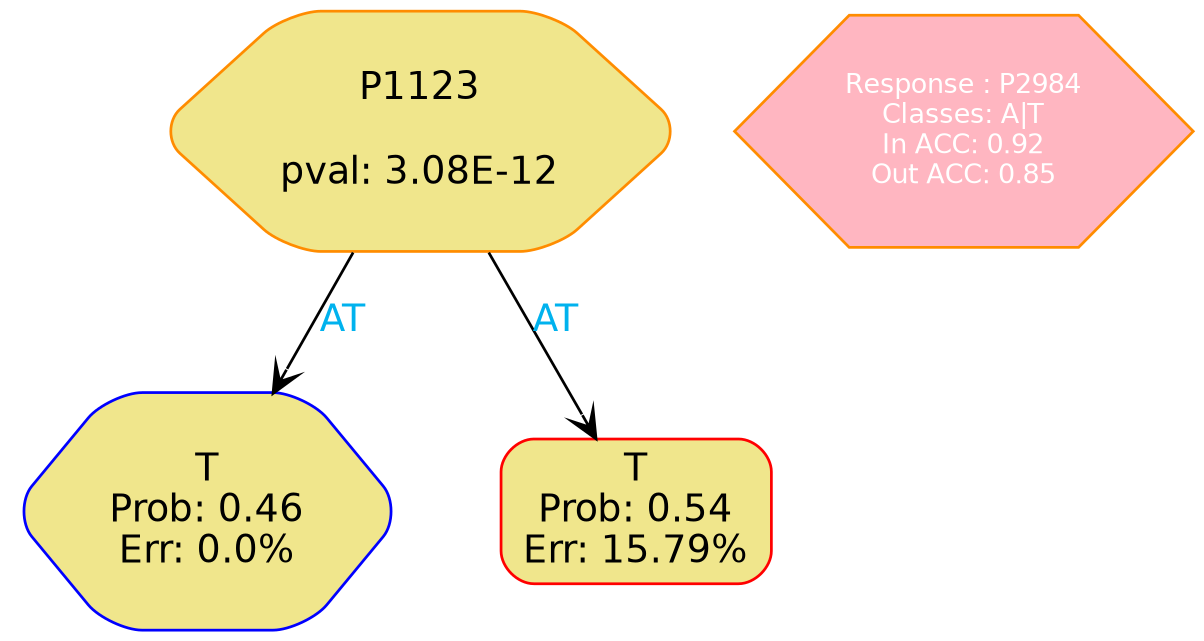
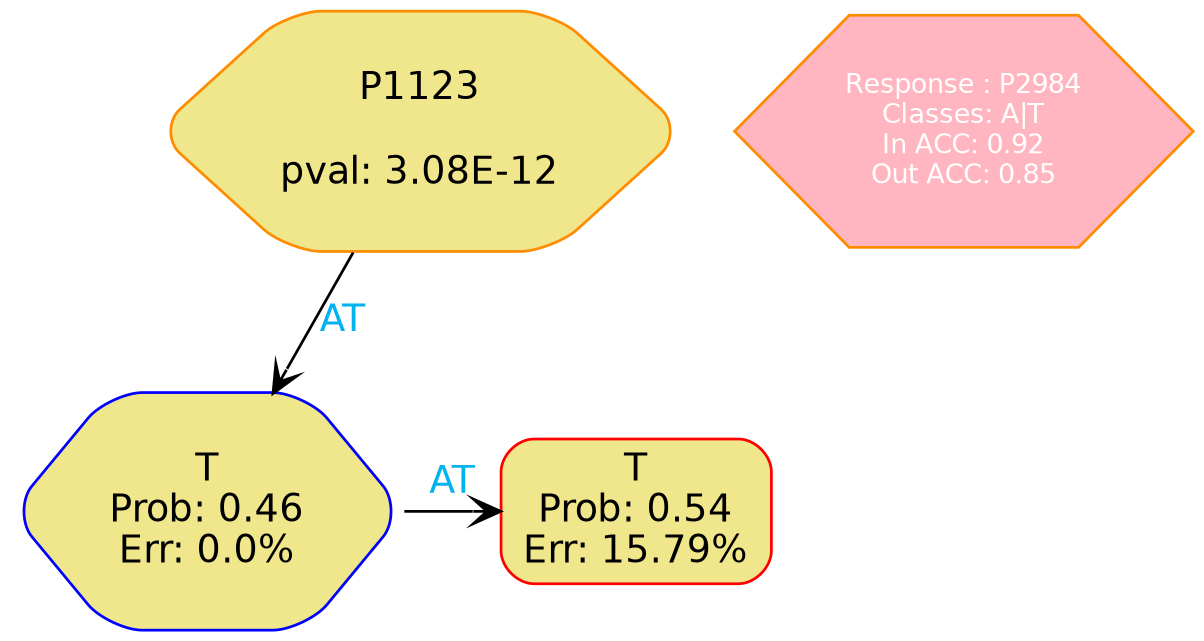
(535, 333) -> (439, 511)
